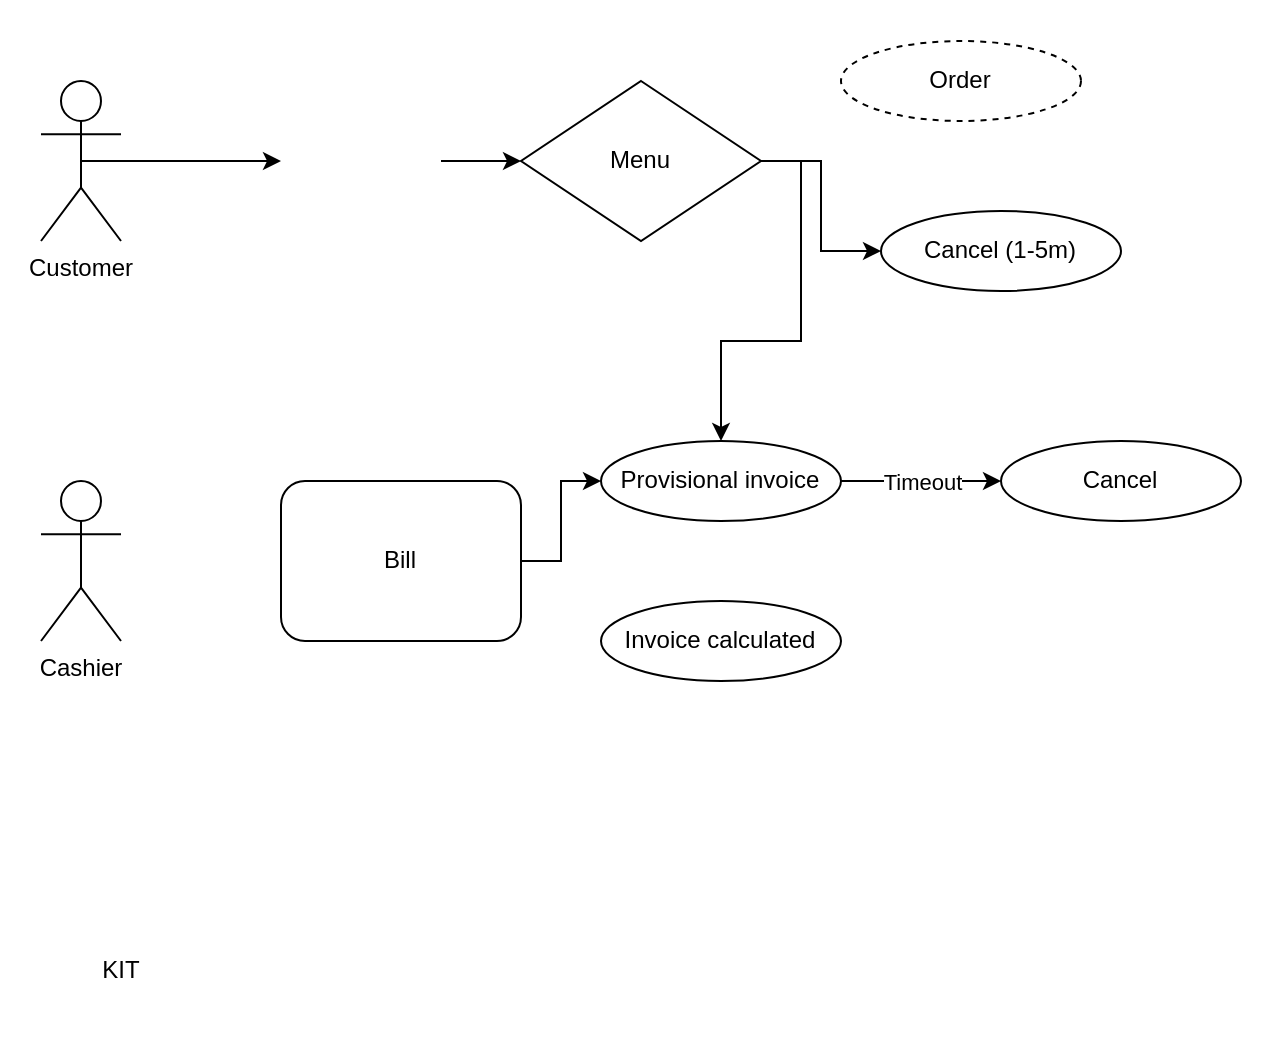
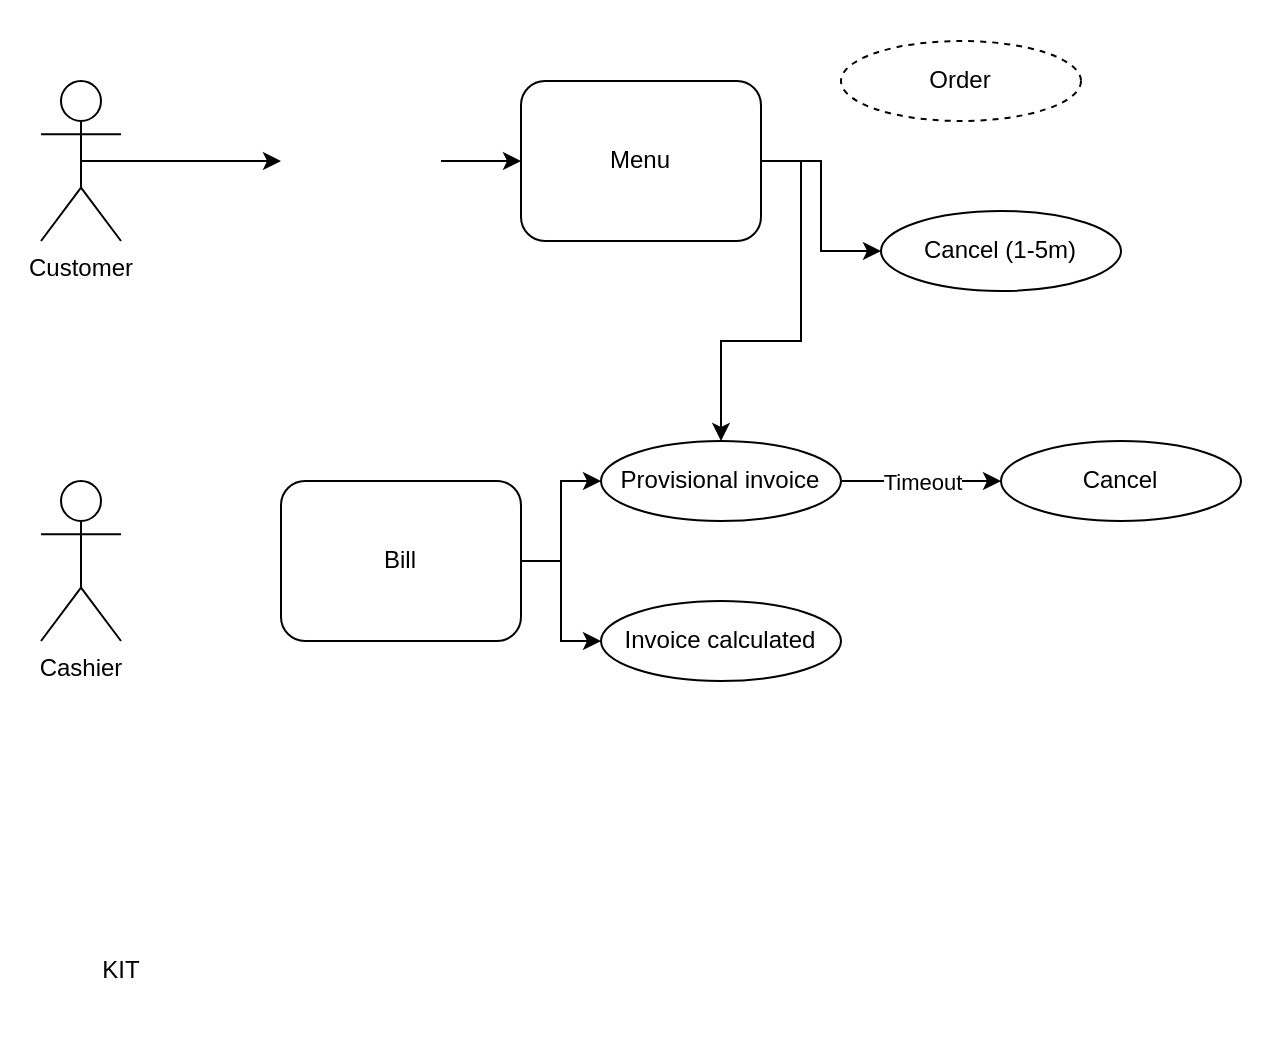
(641, 161) -> (641, 161)
none -> (561, 616)
